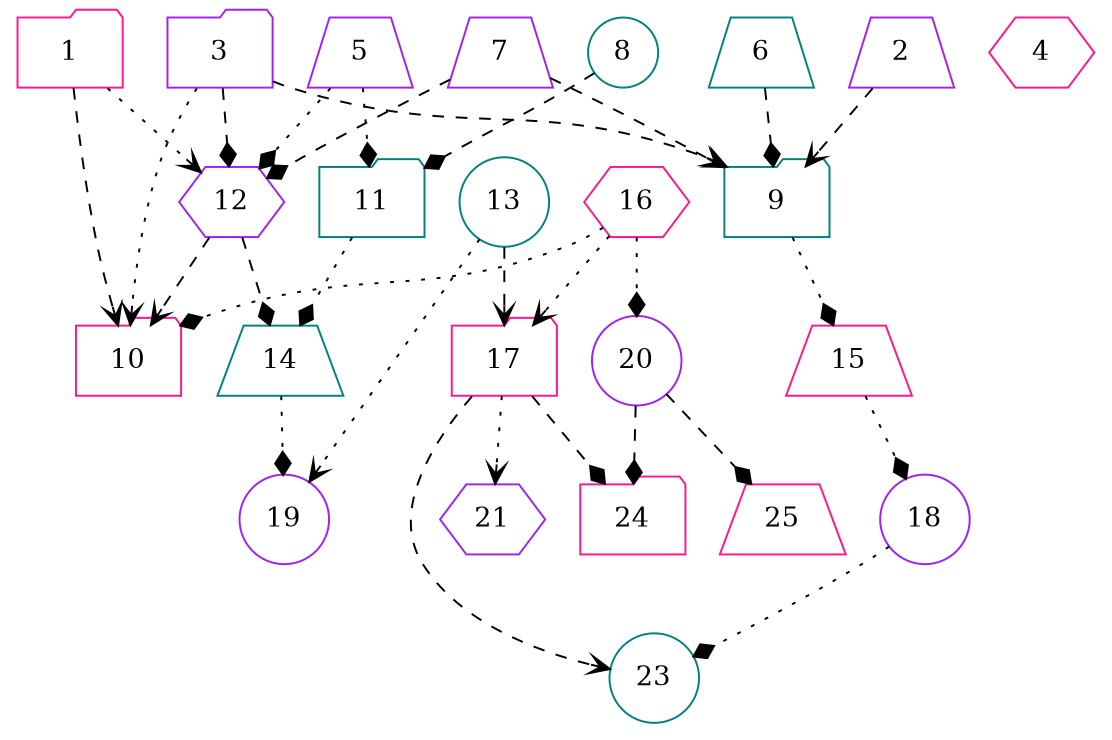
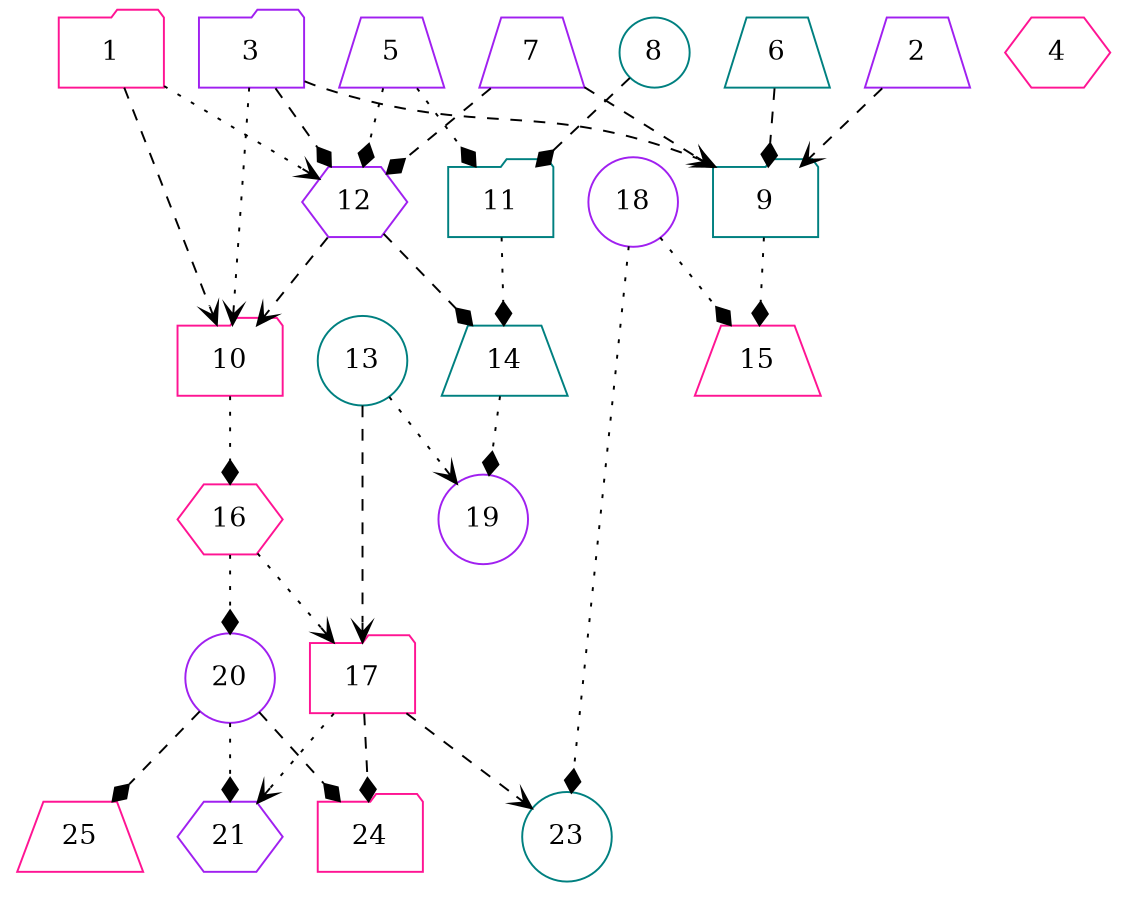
(405, 281) -> (230, 428)
(880, 427) -> (688, 272)
none -> (230, 750)
